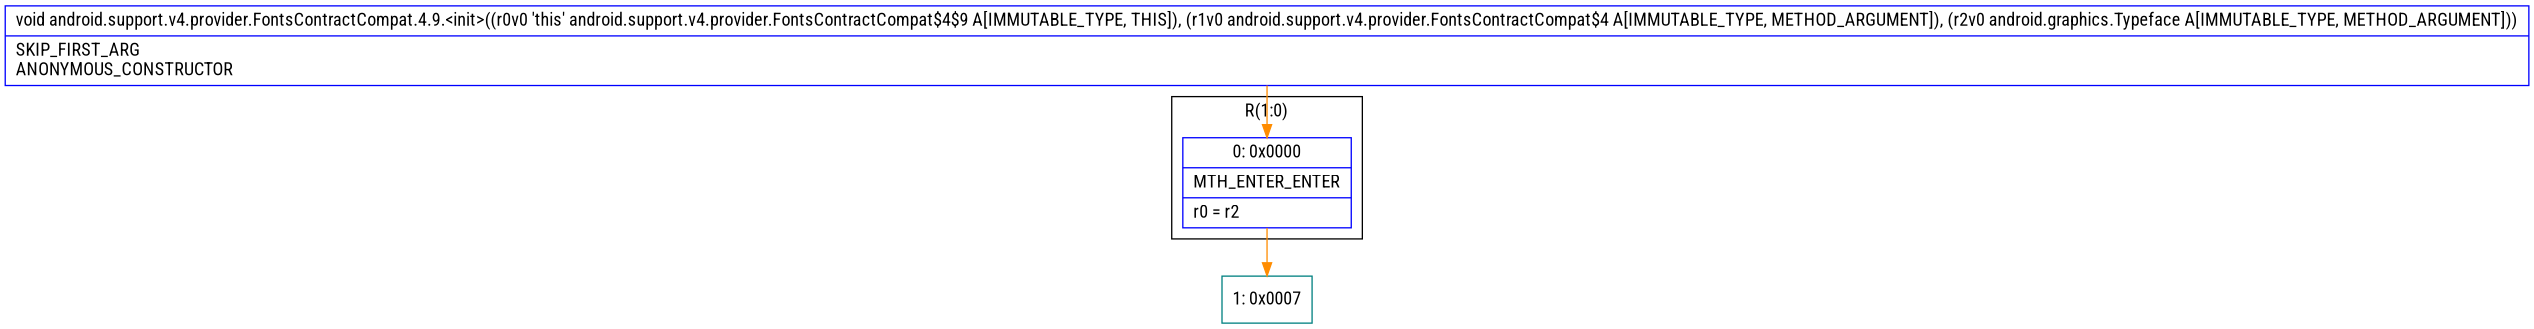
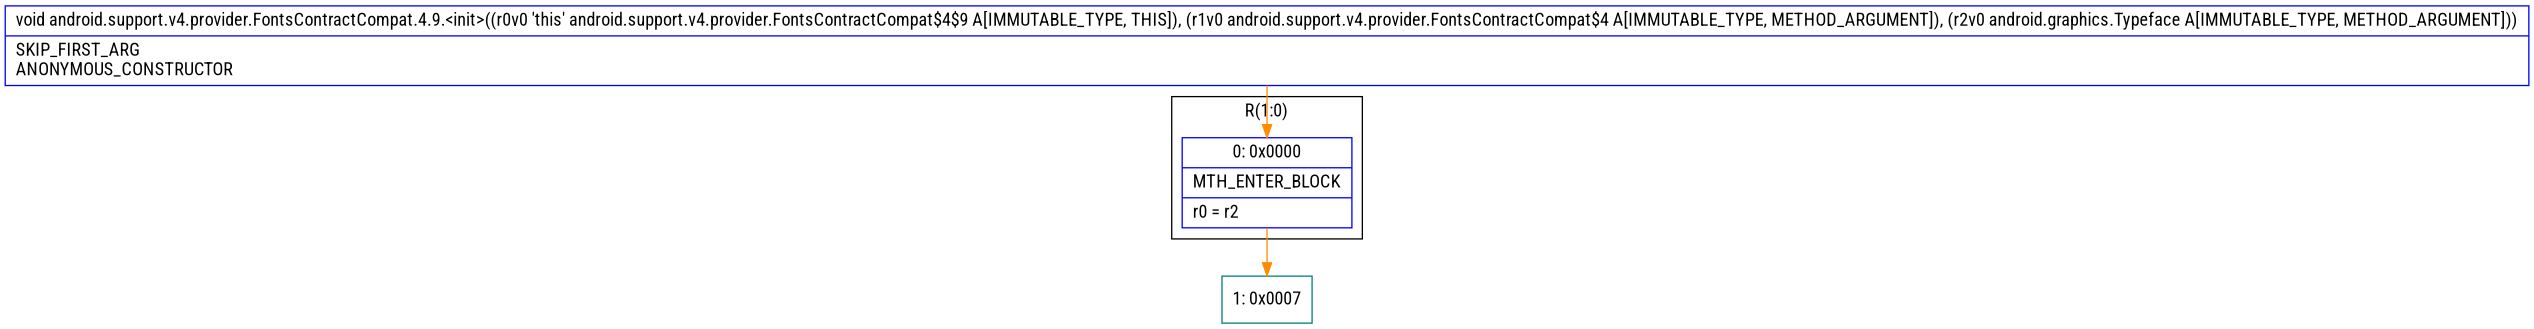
(1267, 182) -> (1267, 182)
